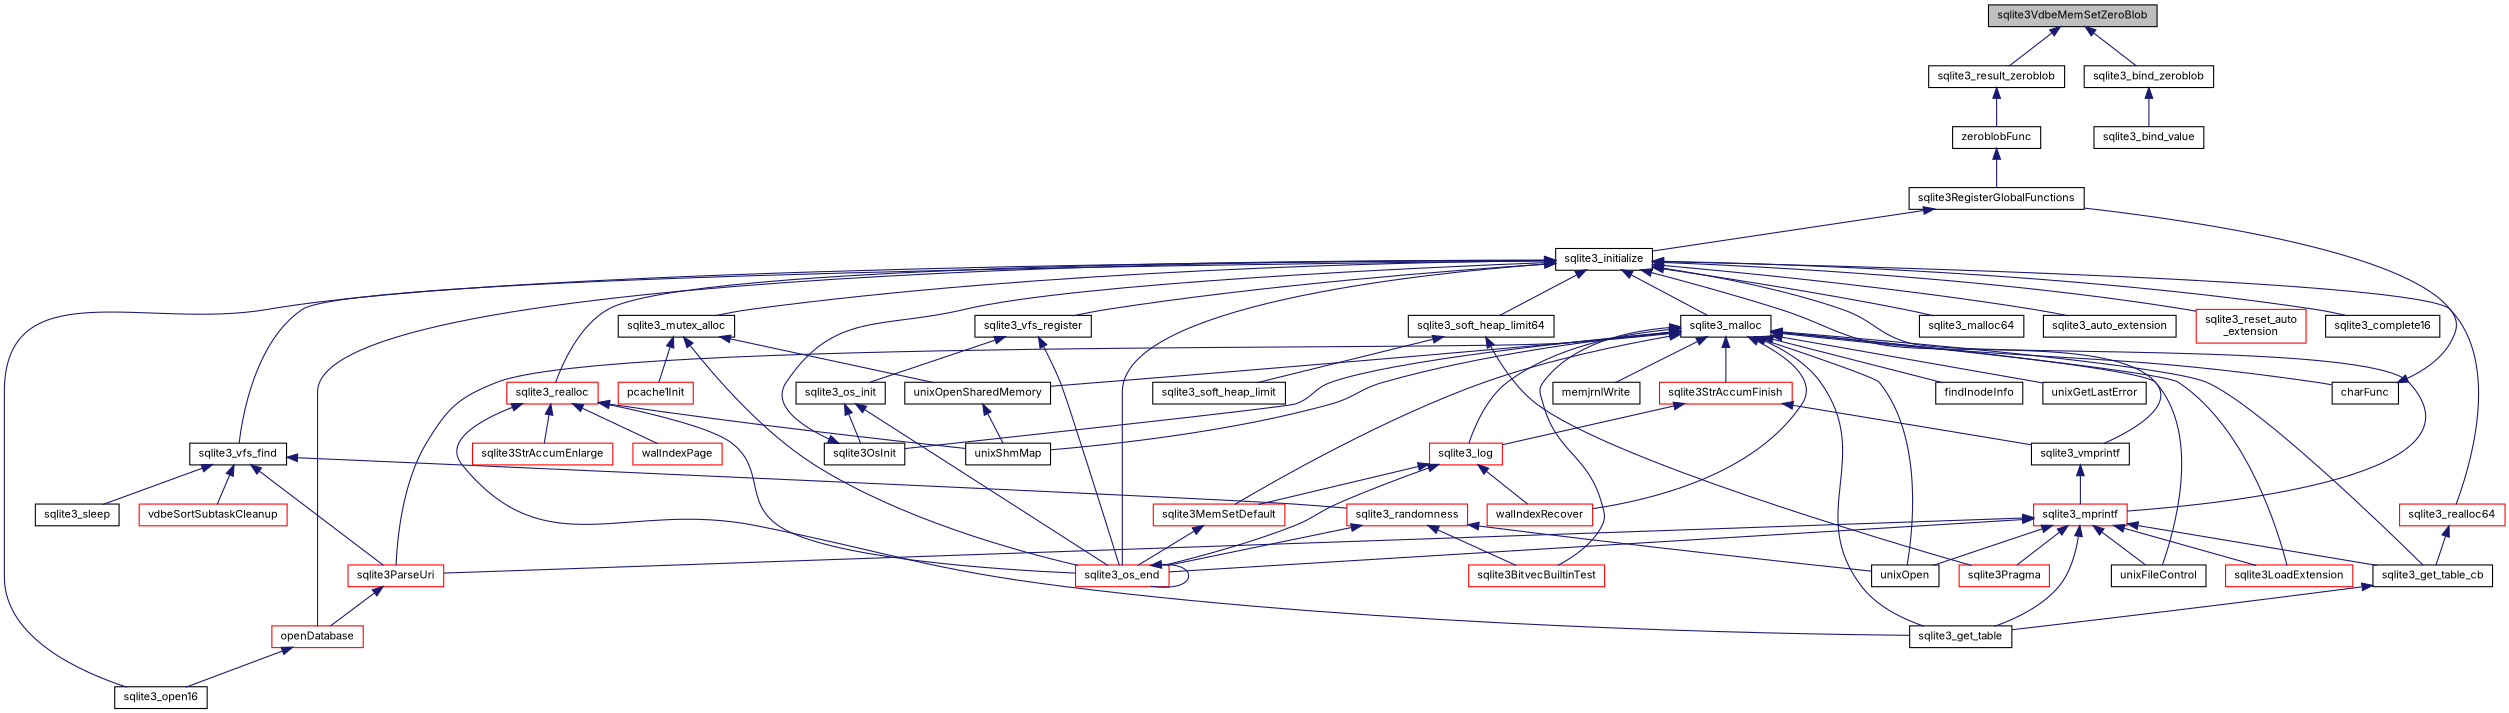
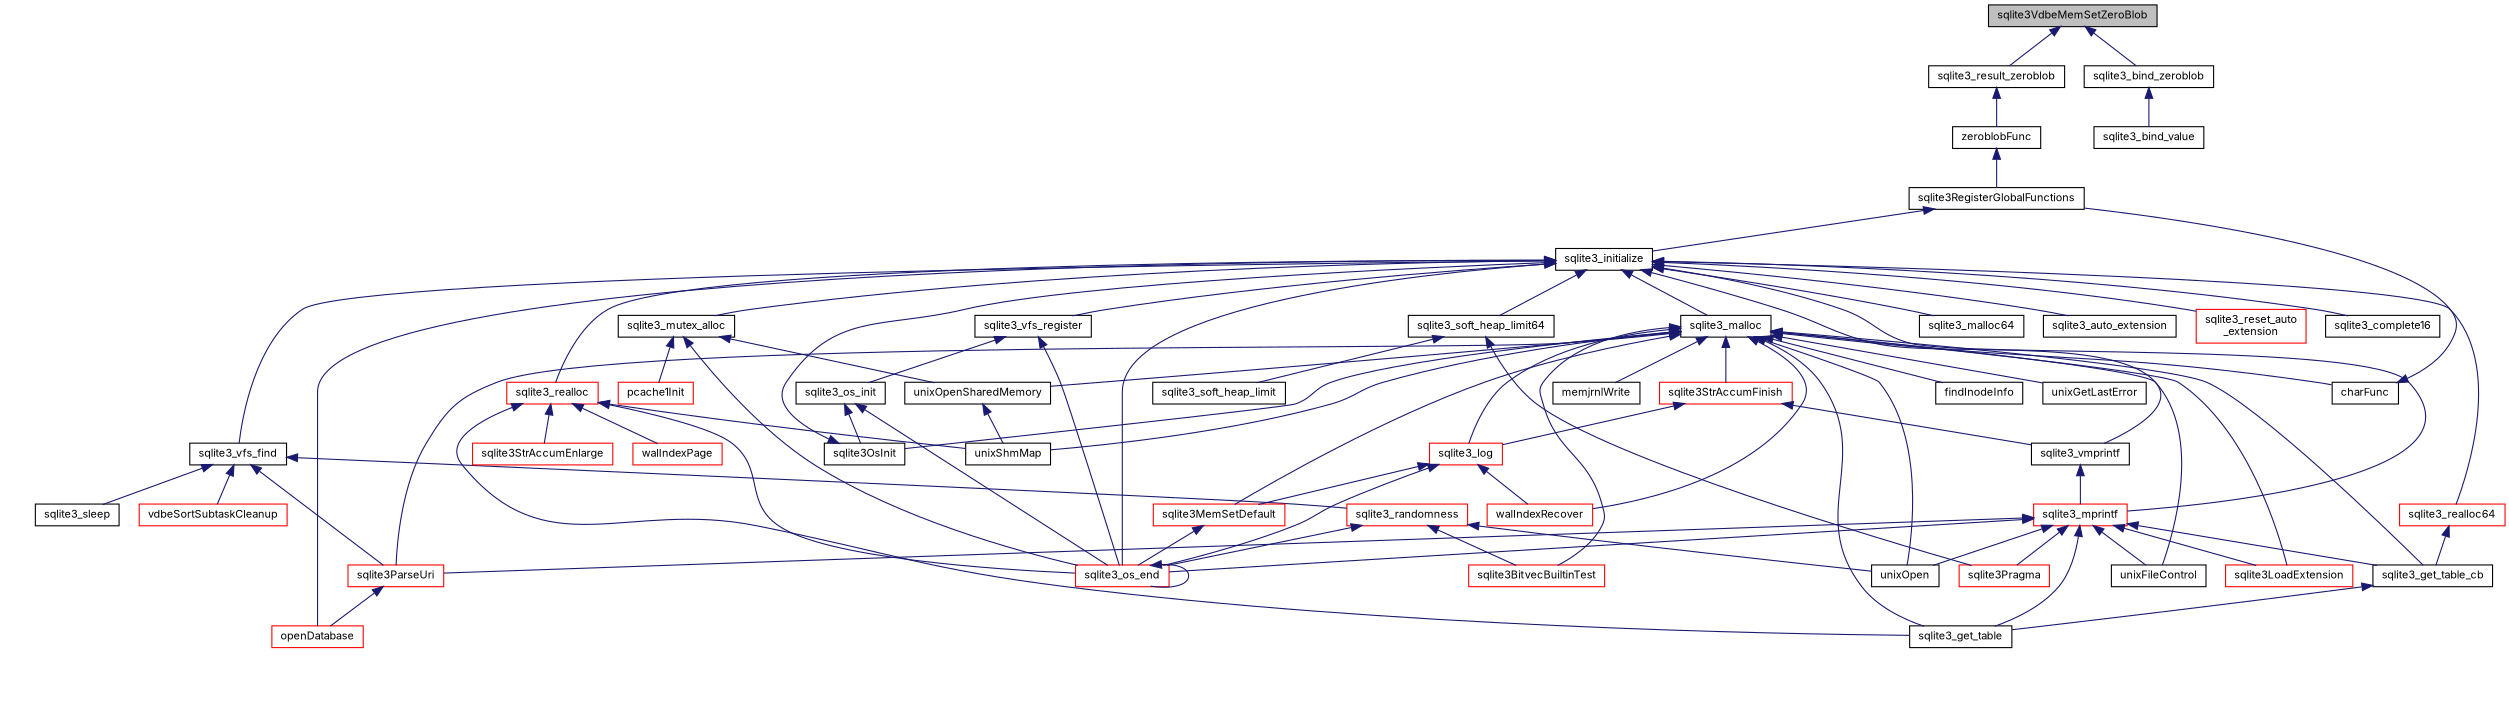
(161, 698) -> none
